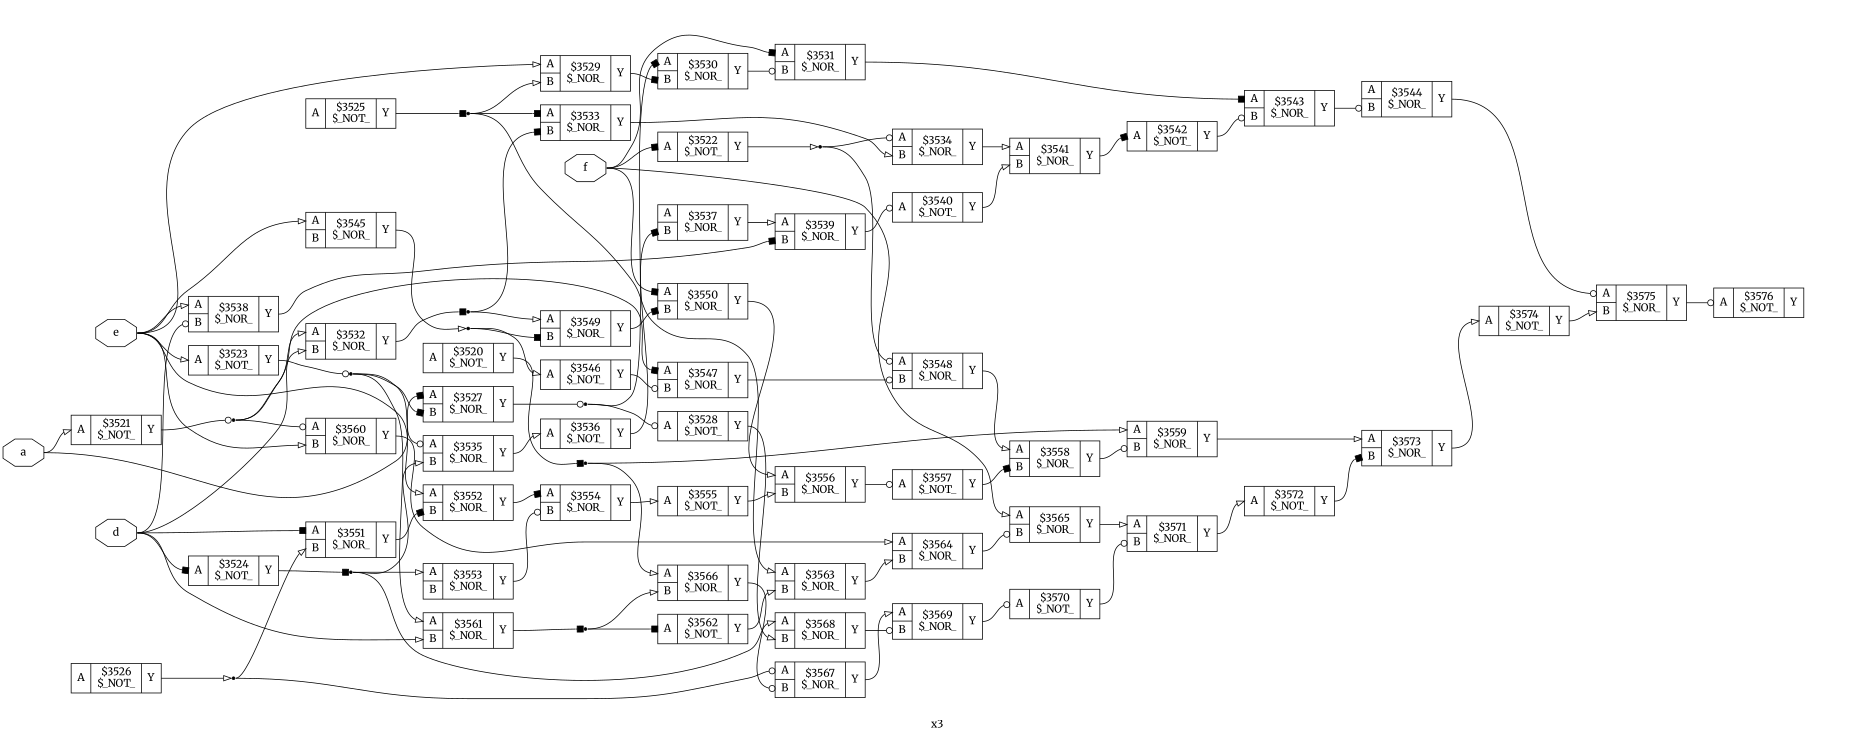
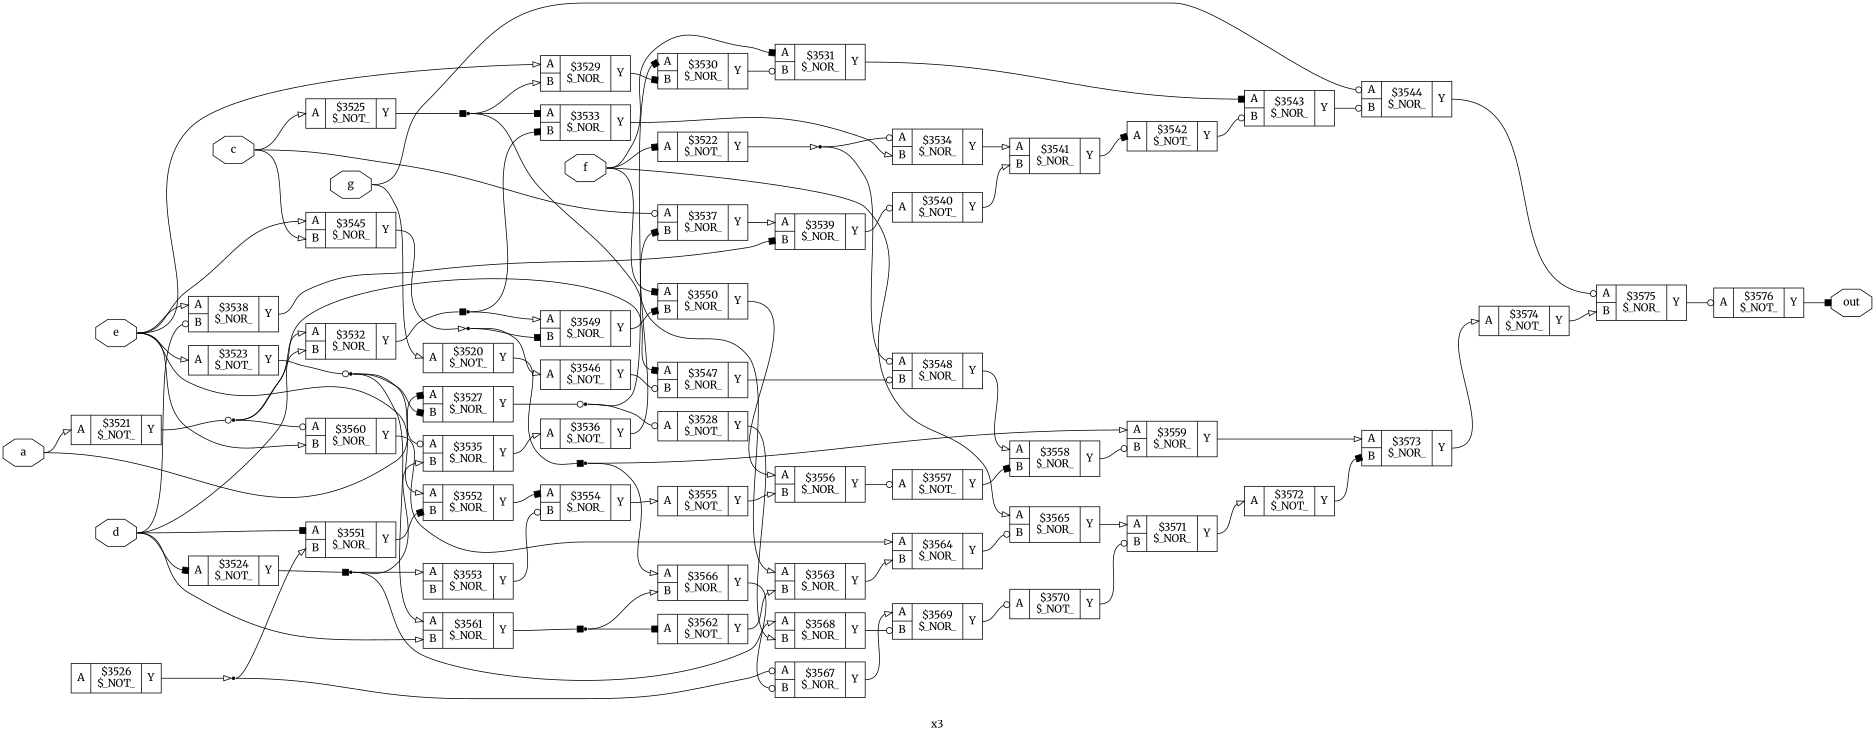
none -> (234, 150)
none -> (351, 185)
none -> (1851, 303)
